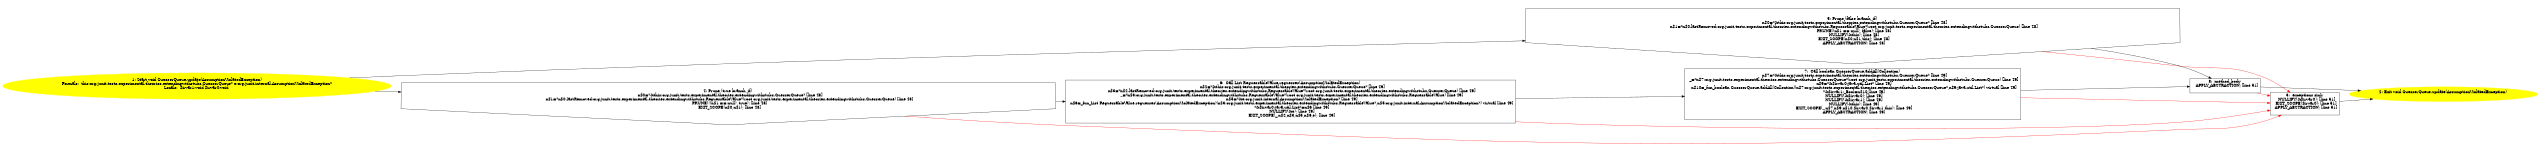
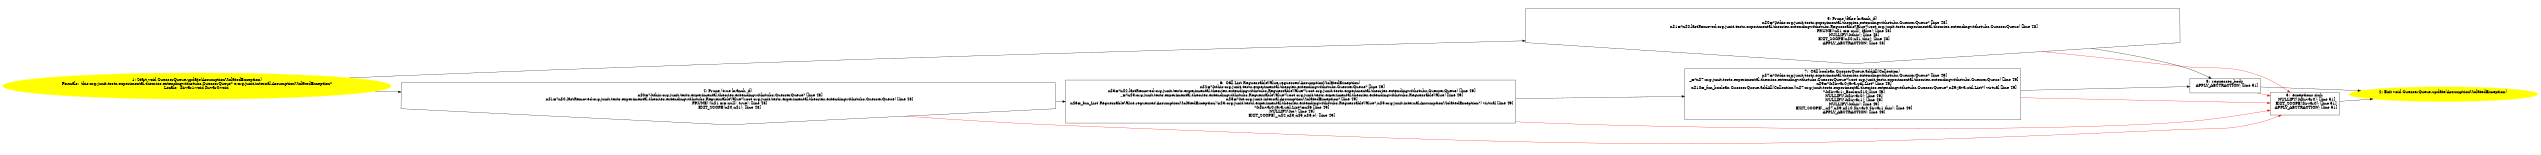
(2225, 86) -> (2225, 86)
